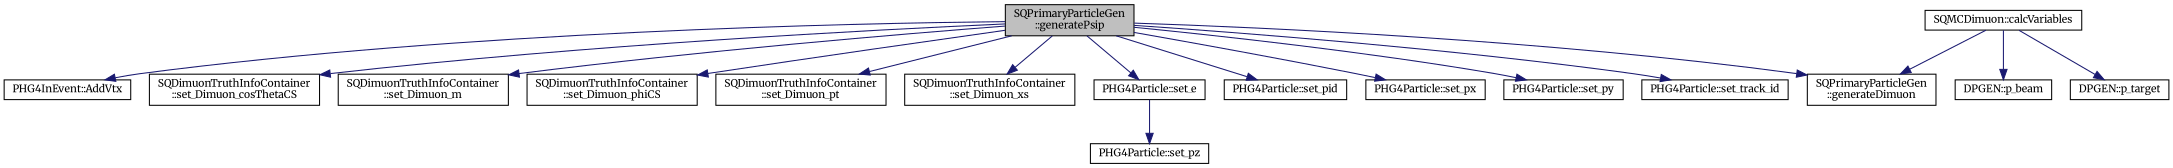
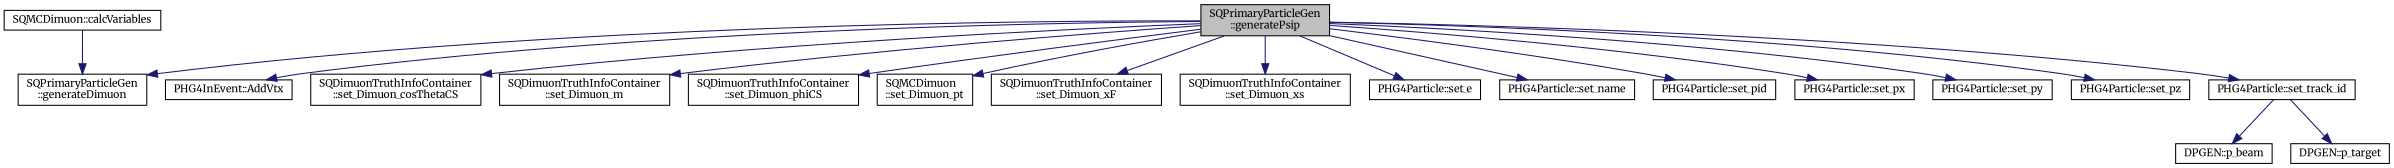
(2003, 50) -> (2257, 118)
(2057, 52) -> (2307, 118)
(801, 90) -> (925, 90)
none -> (1076, 90)
none -> (1567, 90)
(1150, 116) -> (1821, 48)
